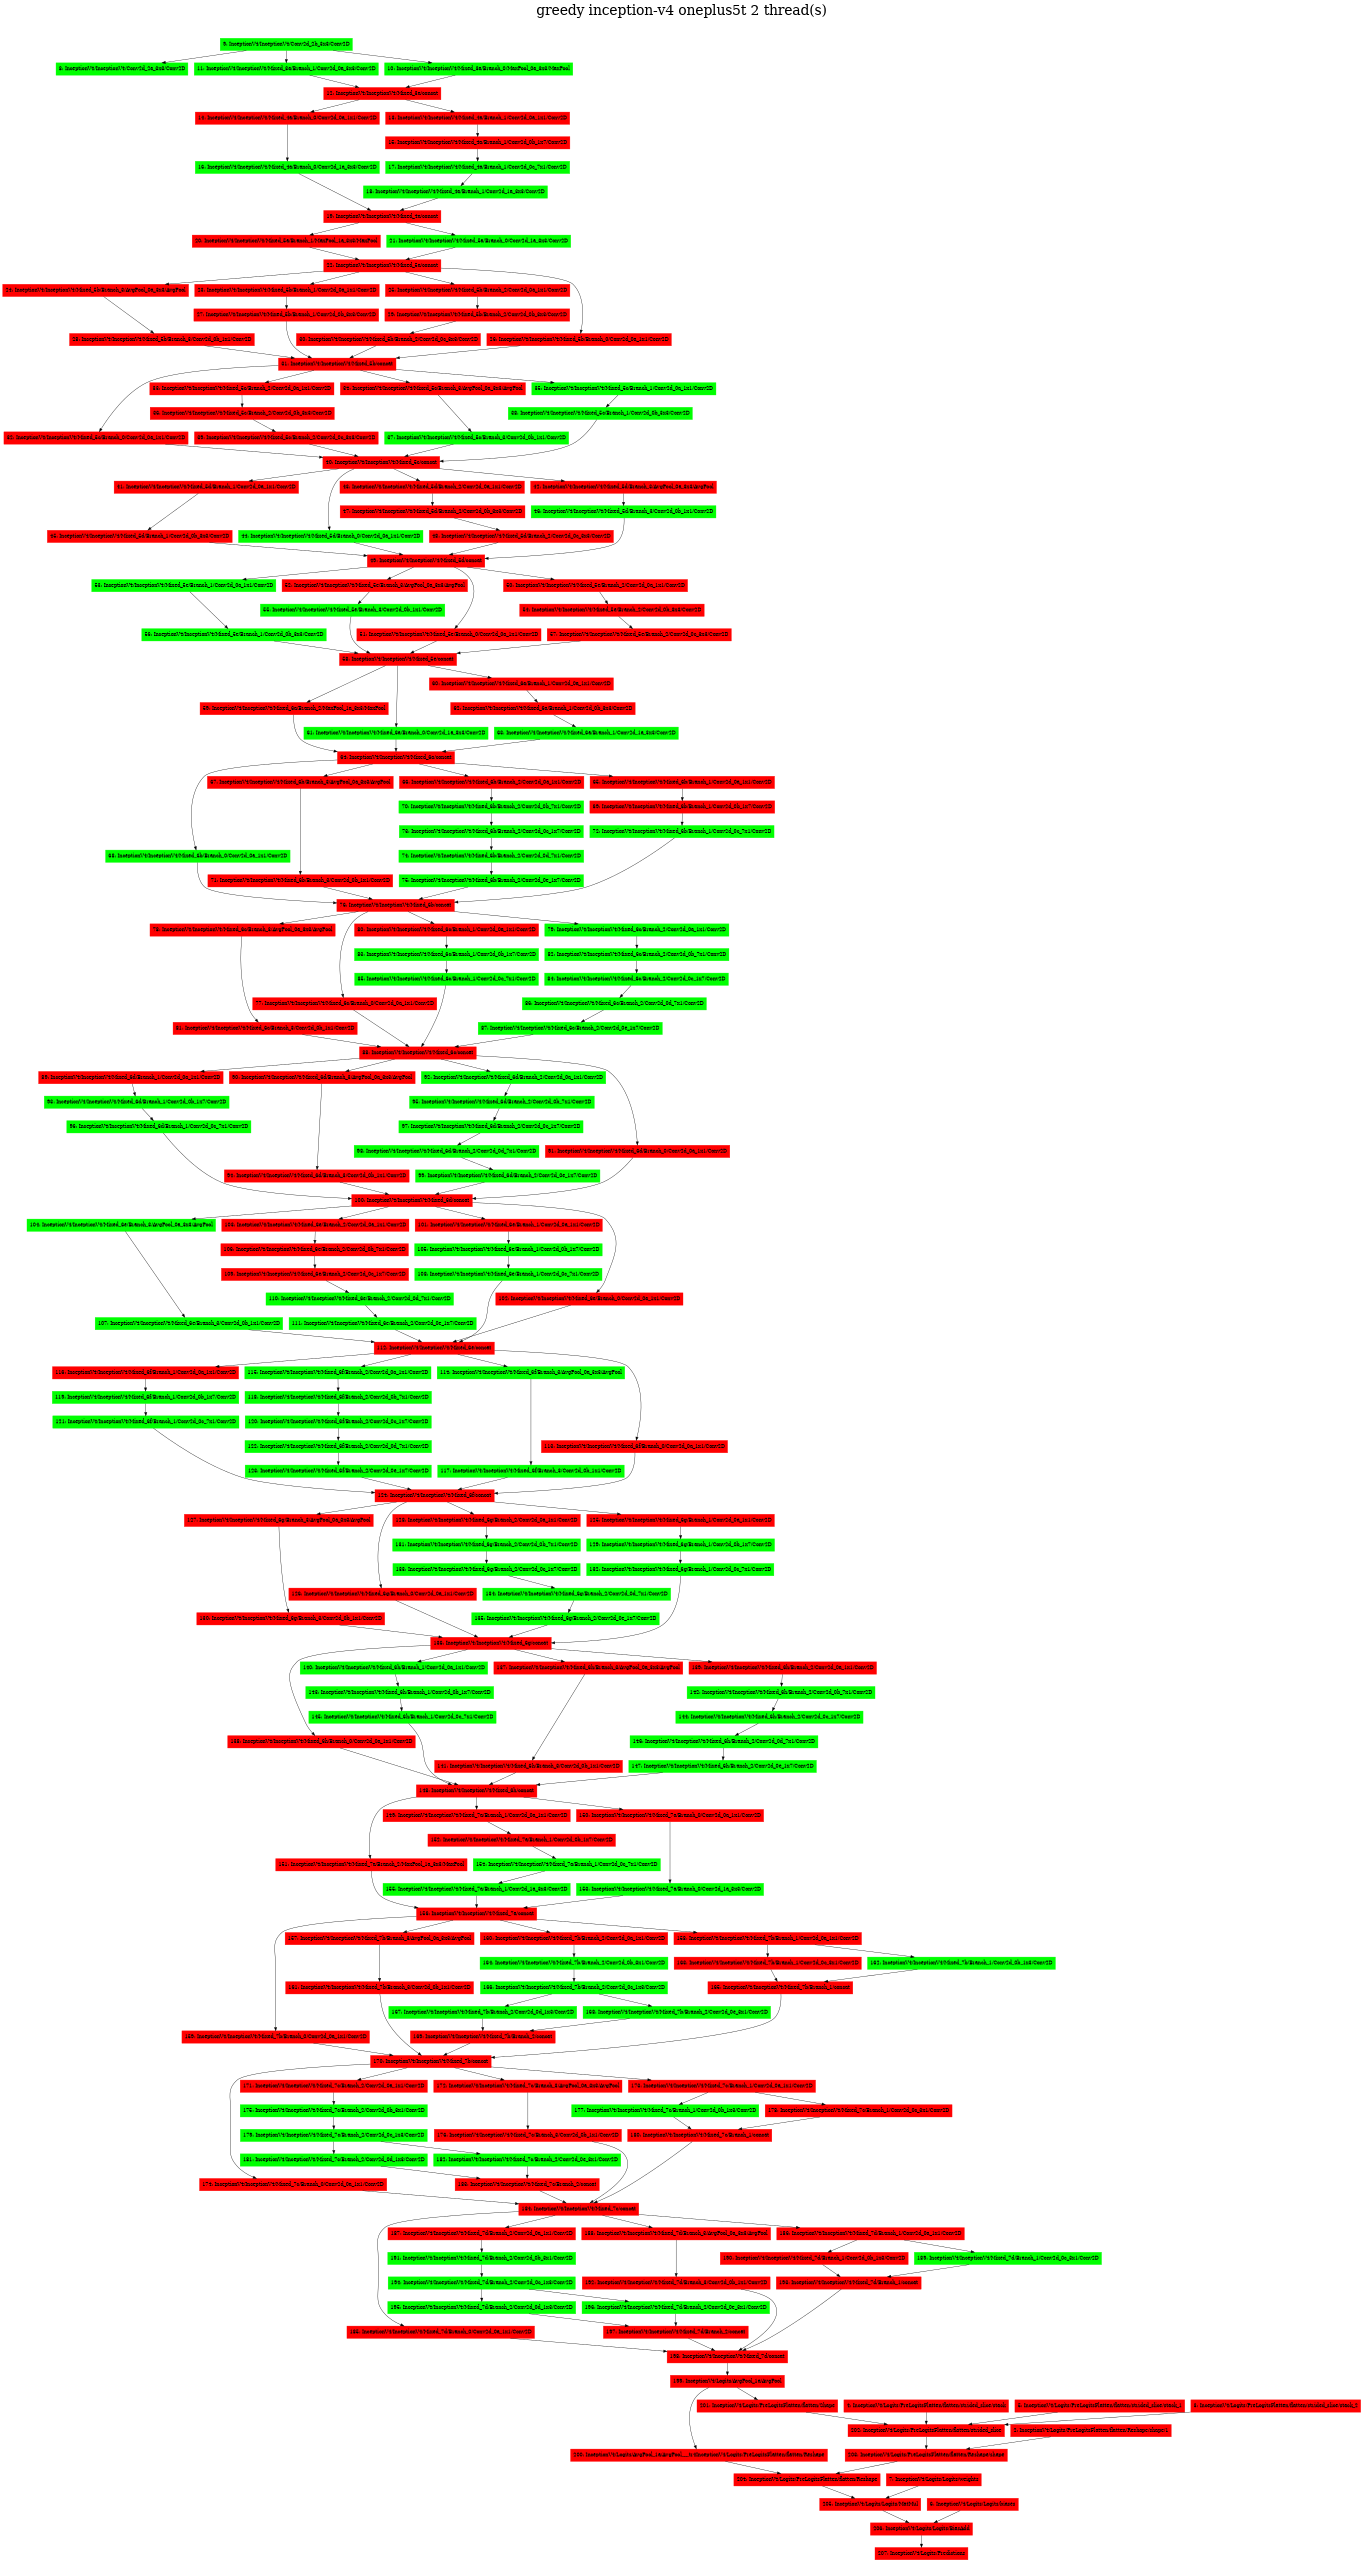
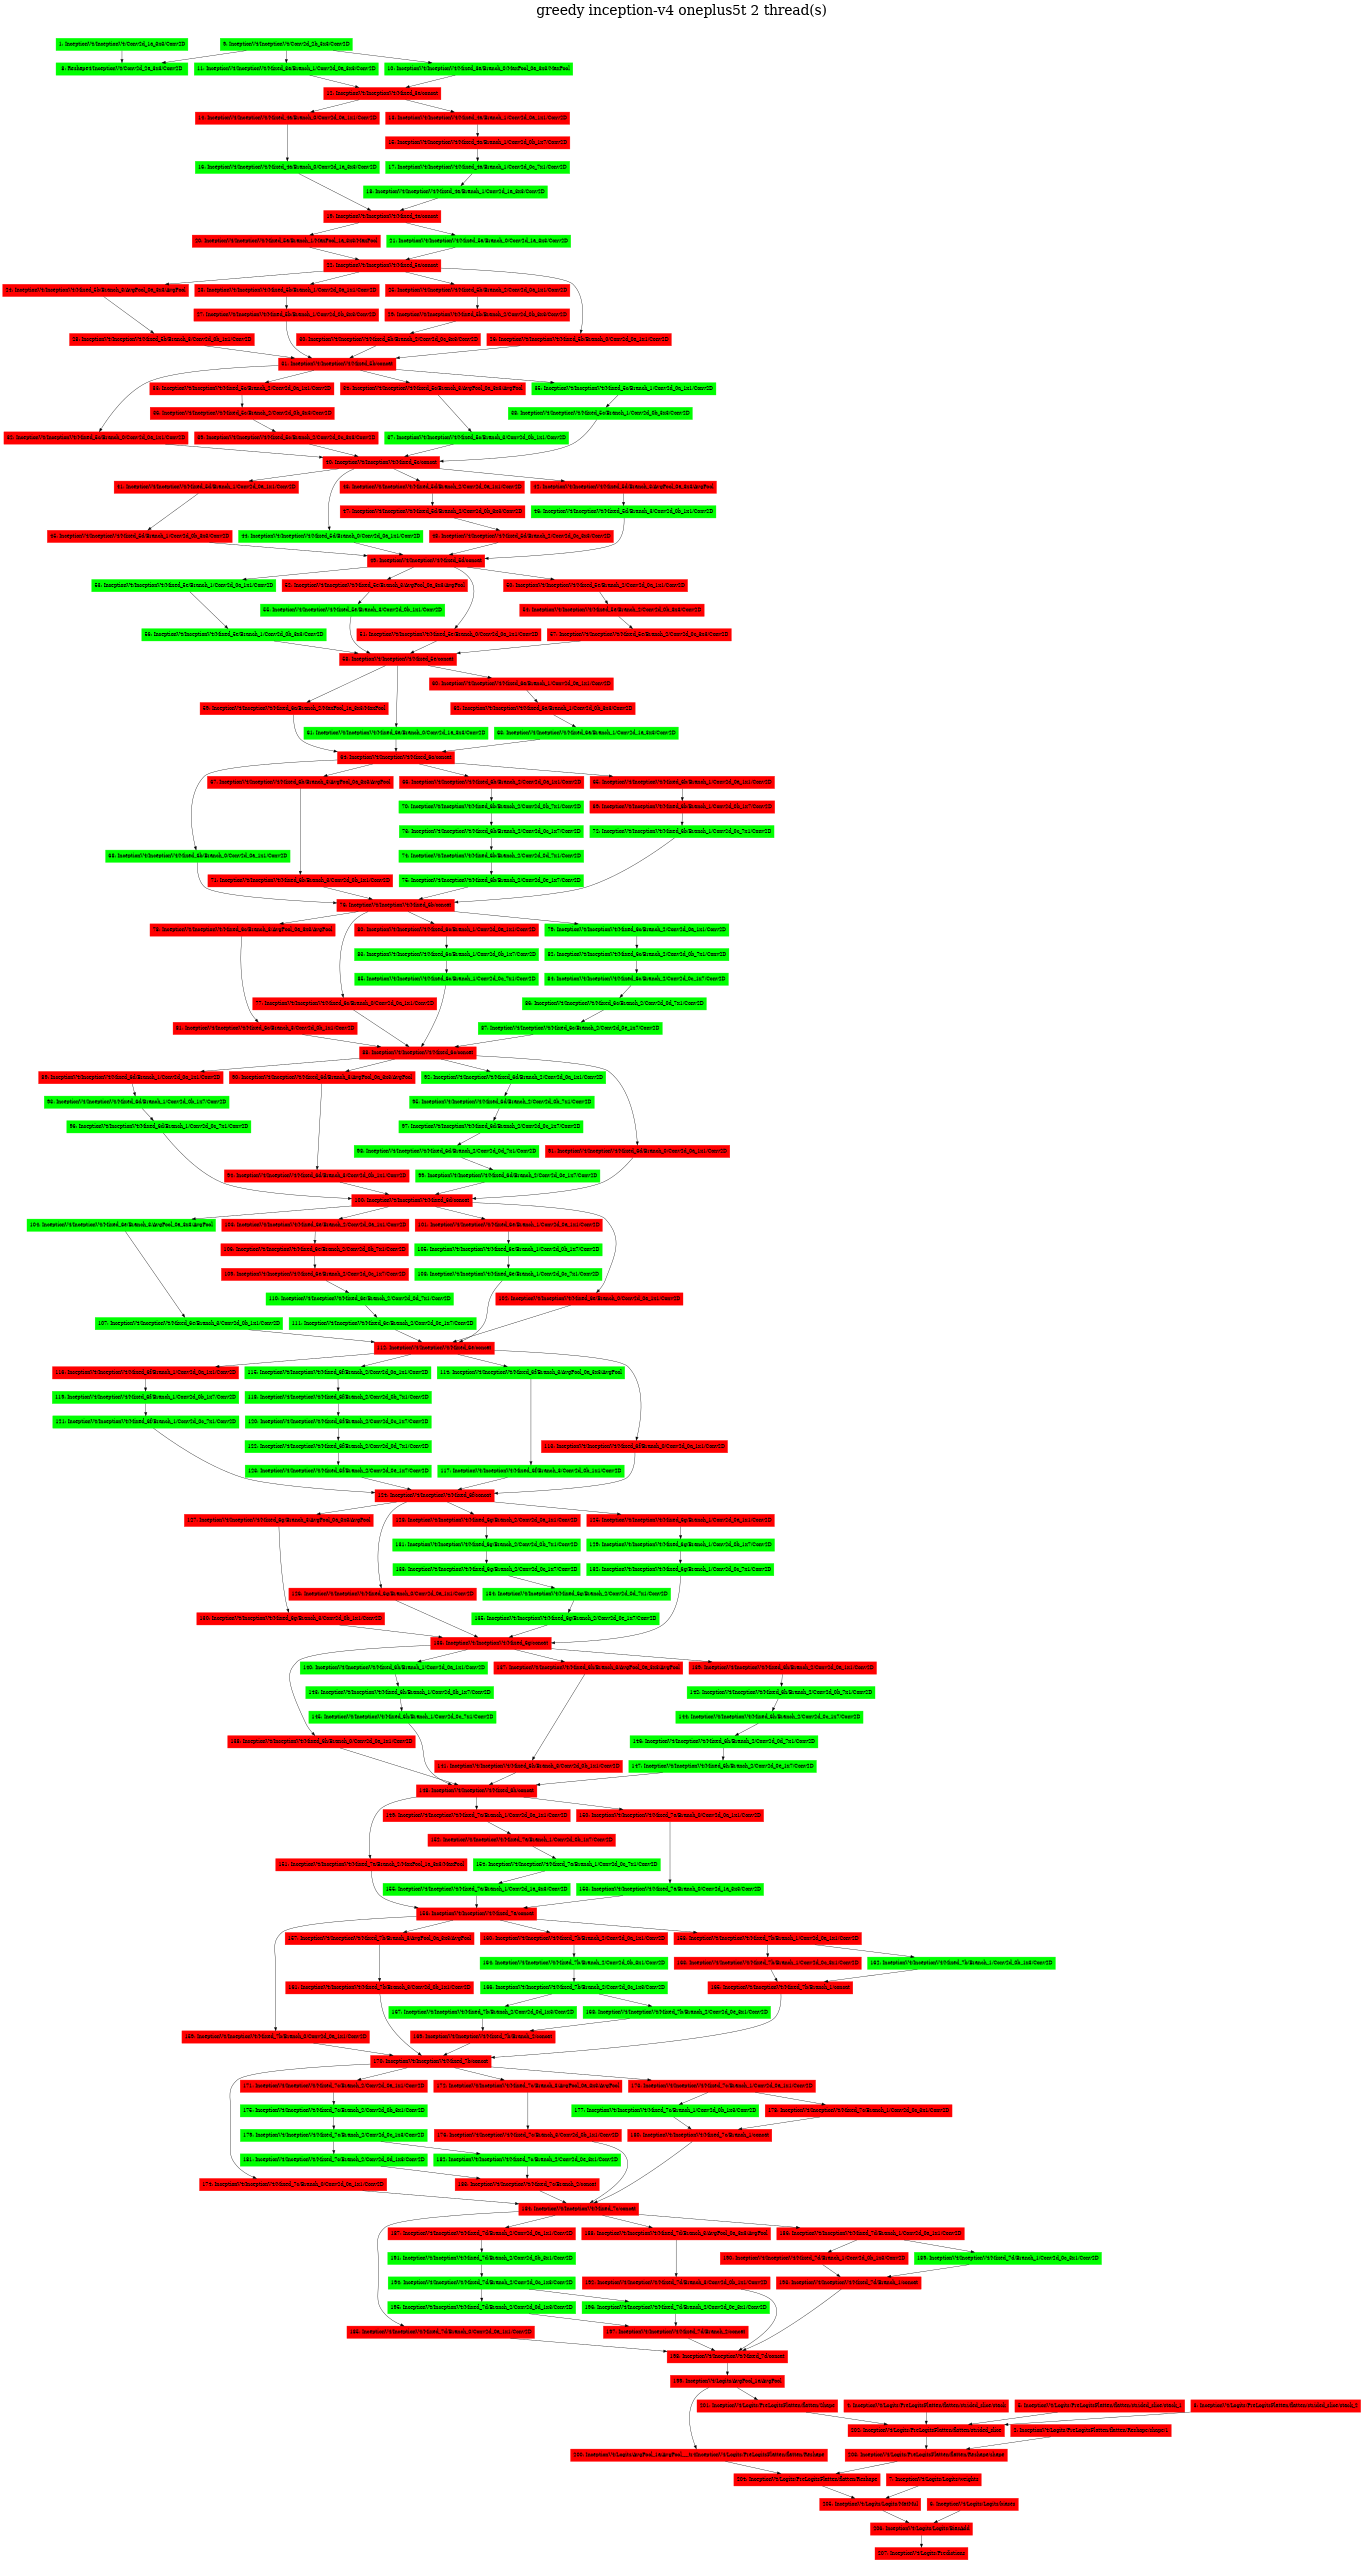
none -> (122, 44)
(122, 69) -> (122, 69)
